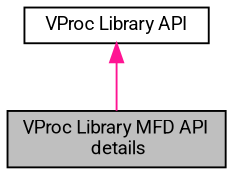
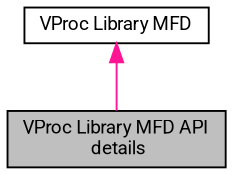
(117, 25) -> (117, 25)
